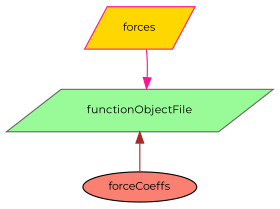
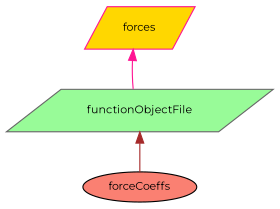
(147, 63) -> (132, 75)
